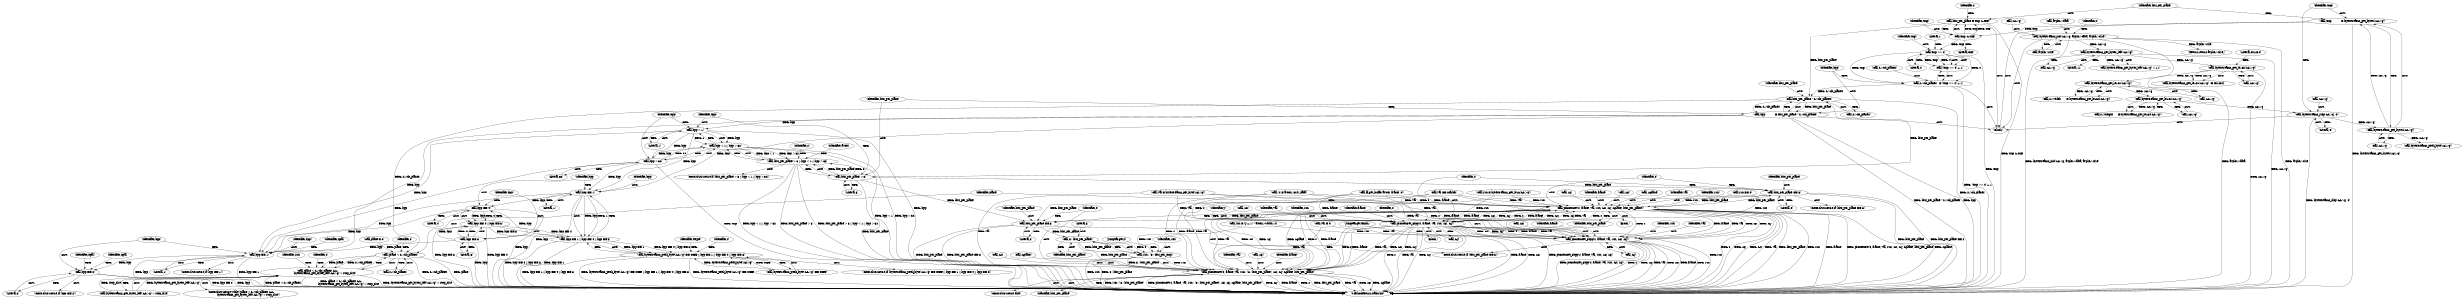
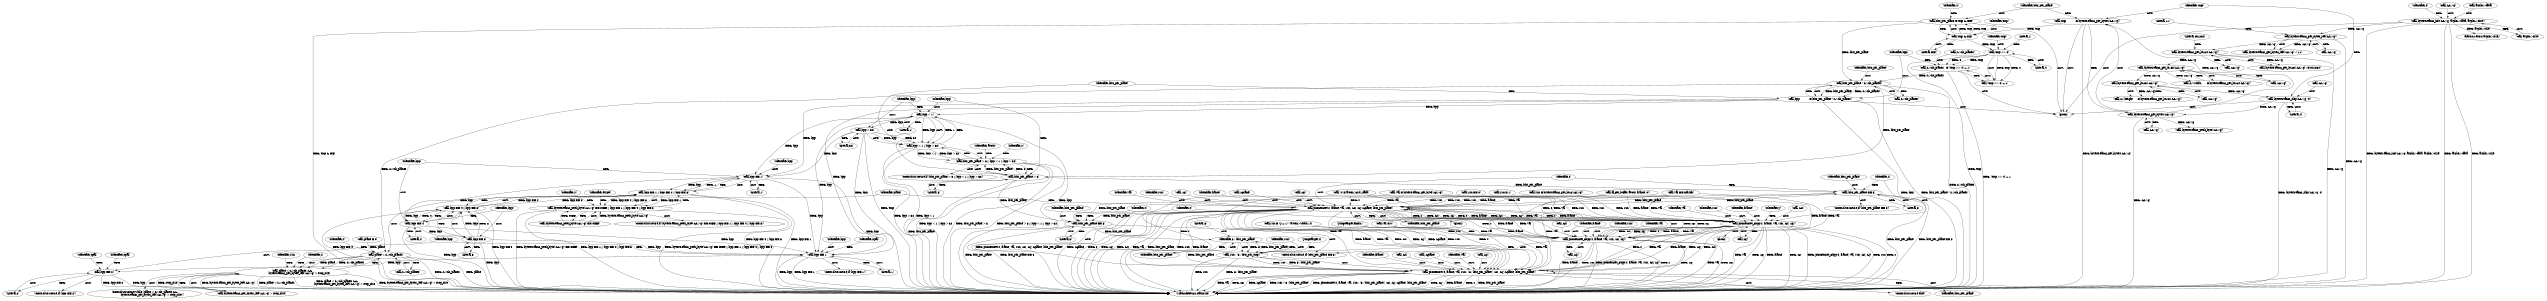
(1961, 60) -> (1937, 42)
(2091, 60) -> (2227, 28)
(689, 155) -> none
none -> (1502, 193)
none -> (552, 197)
(1077, 240) -> (1237, 240)
none -> (1759, 290)
